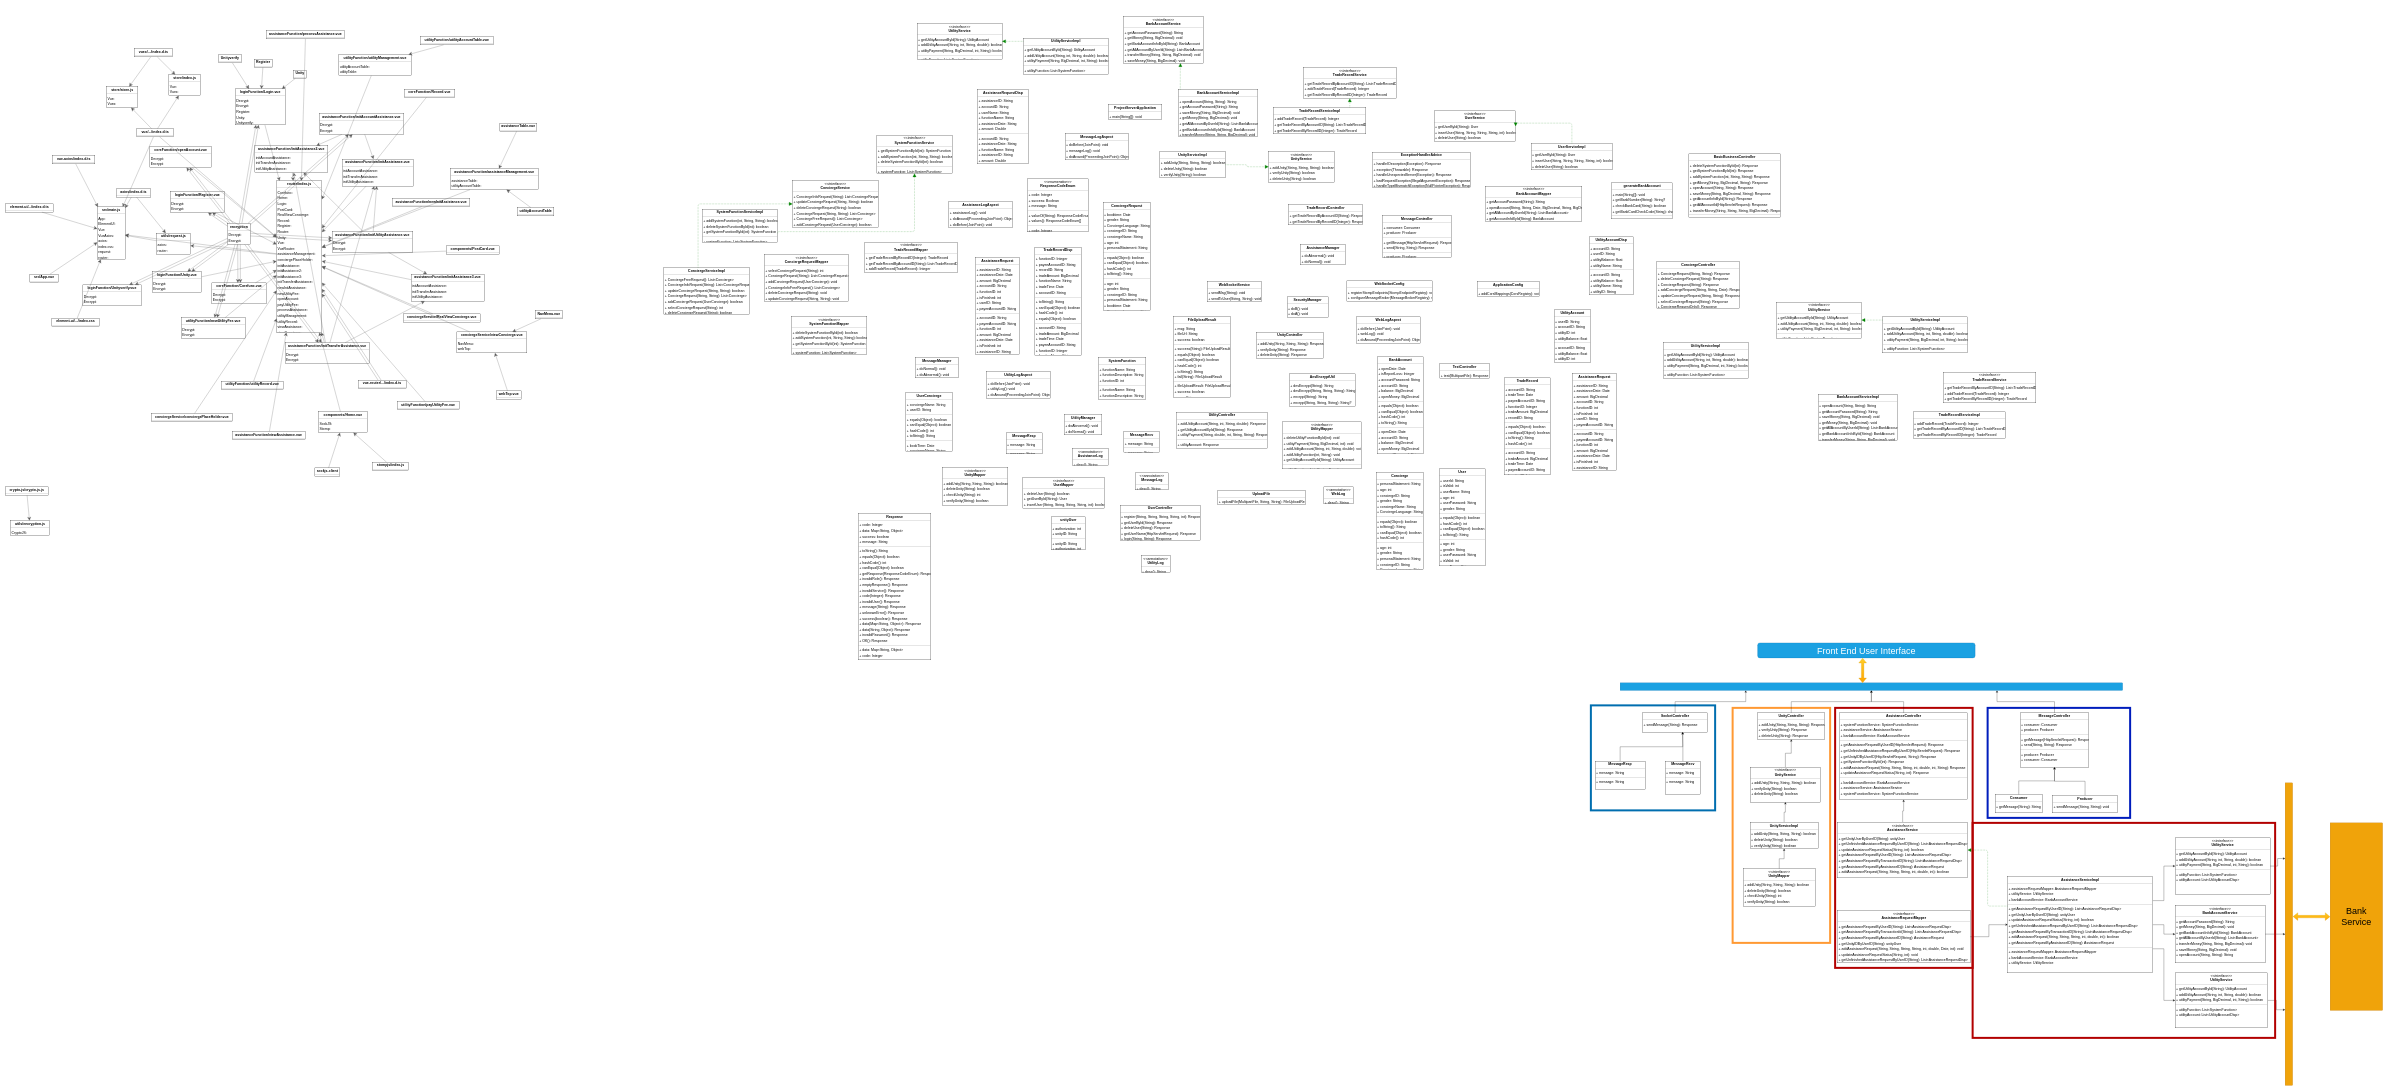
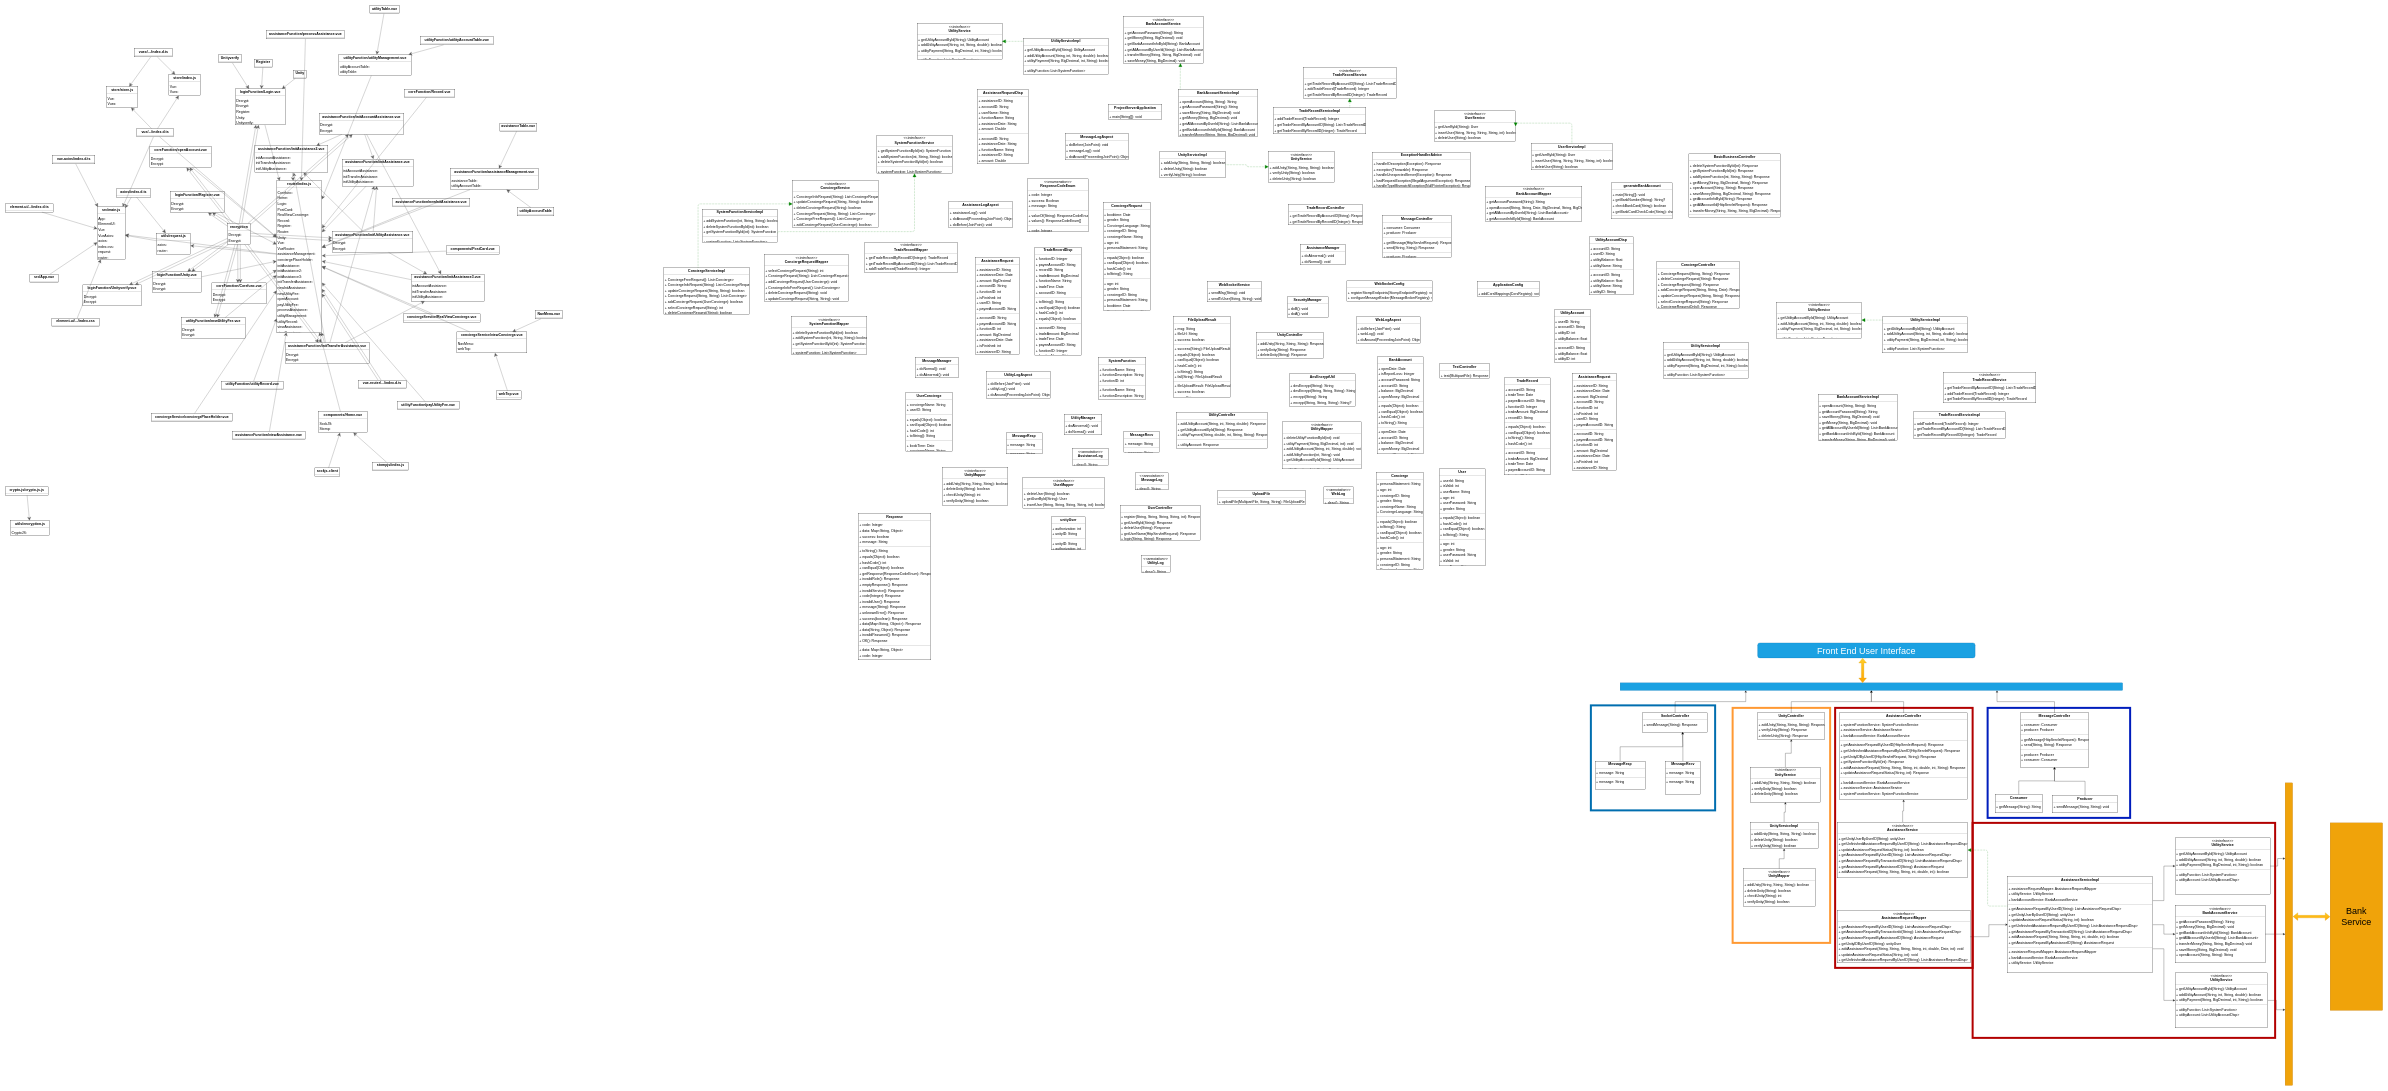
none -> (385, 9)
none -> (377, 51)
none -> (439, 271)
